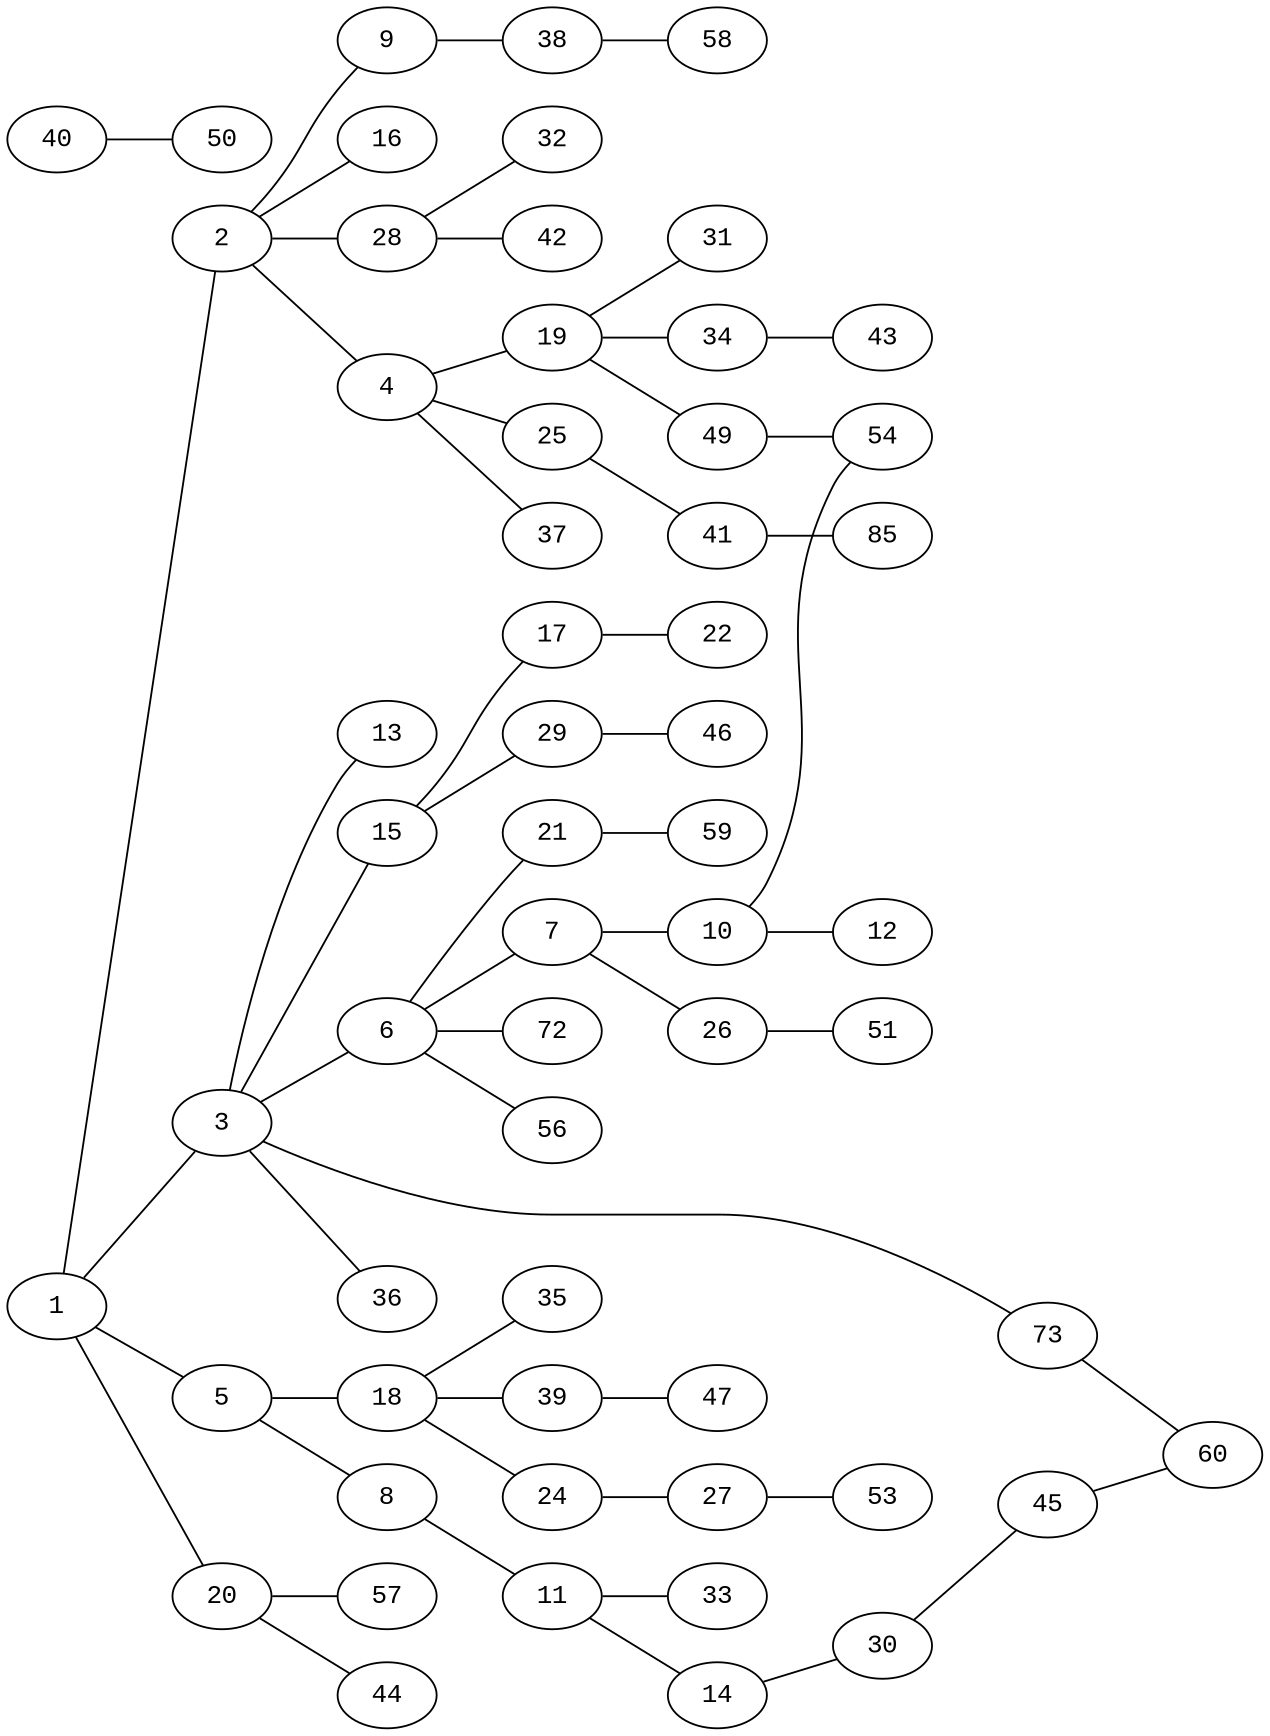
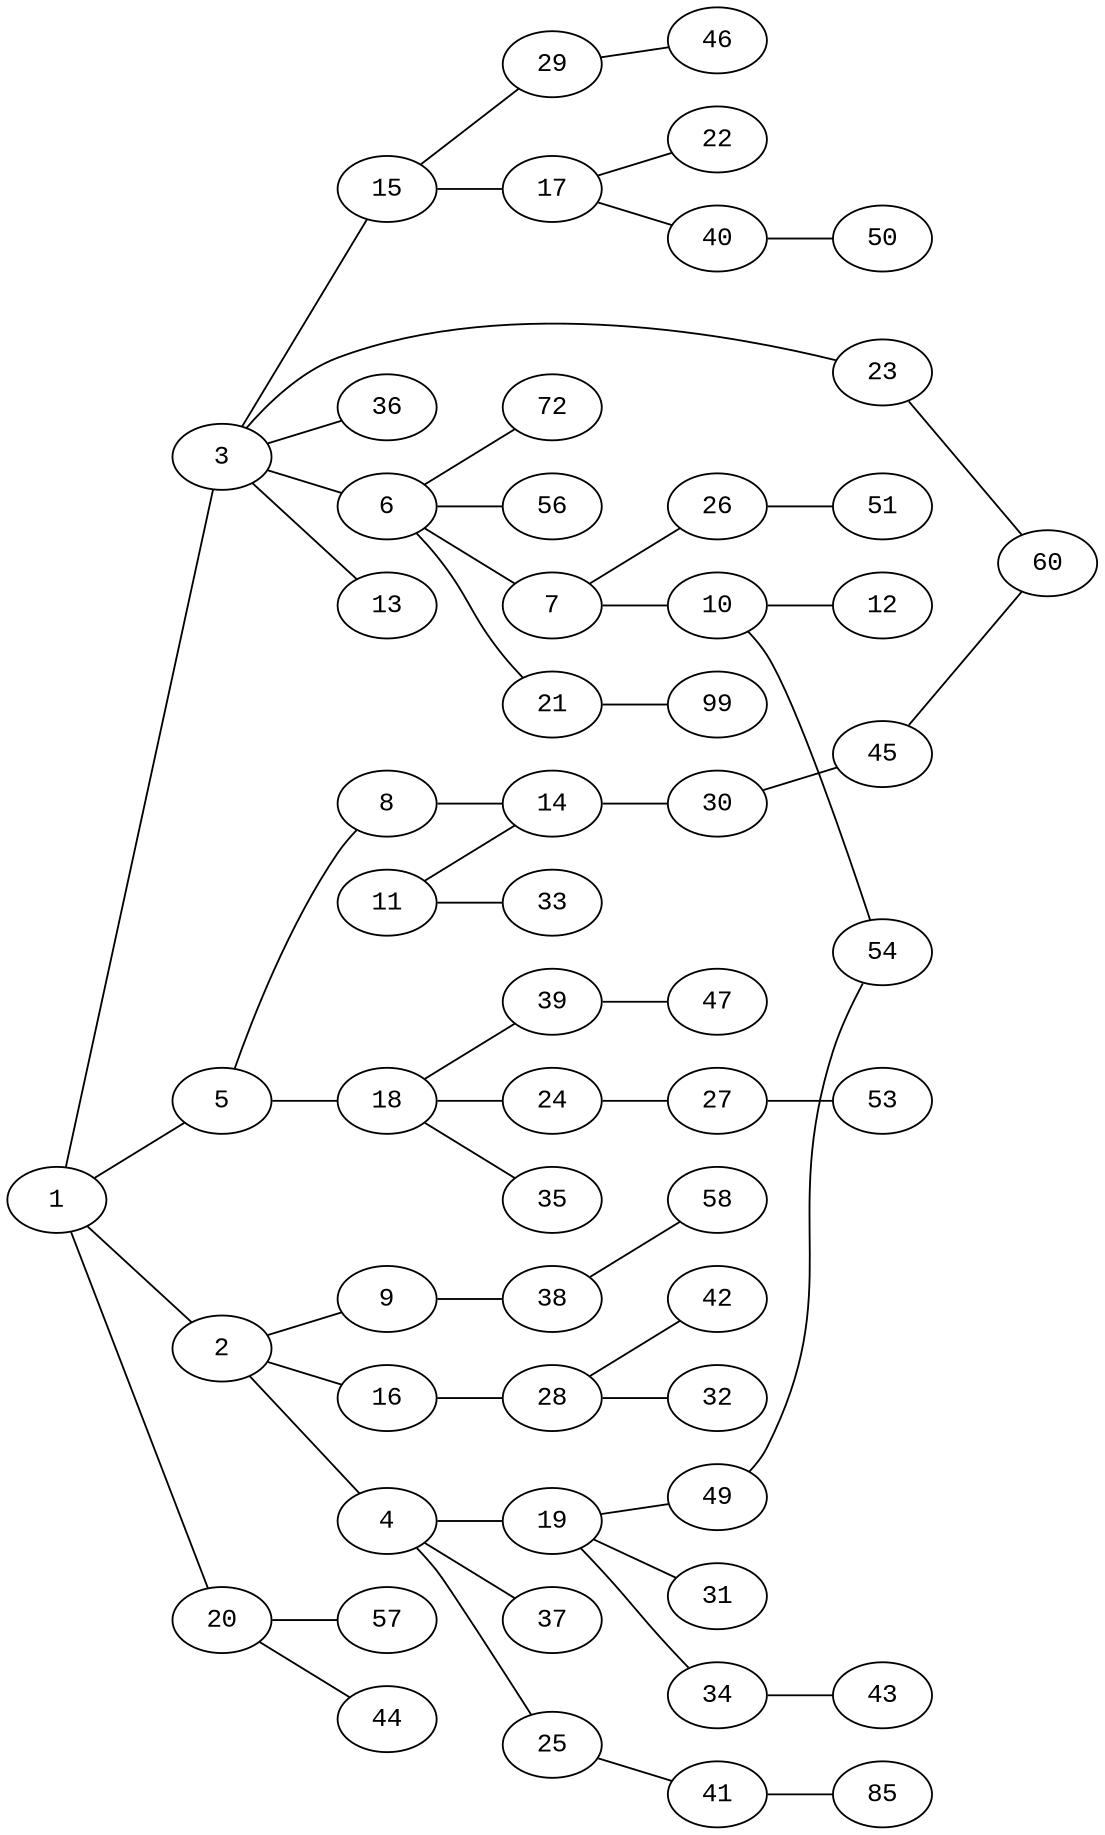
none -> (635, 214)
(305, 239) -> (470, 1398)
(717, 833) -> (717, 705)
(1048, 1336) -> (883, 372)
(470, 1547) -> (470, 804)
